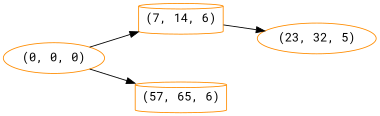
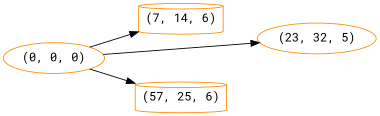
(240, 27) -> (177, 49)
(181, 97) -> (181, 97)
